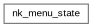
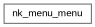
(46, 14) -> (48, 14)
